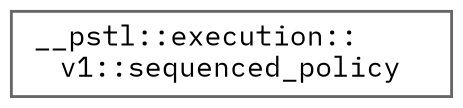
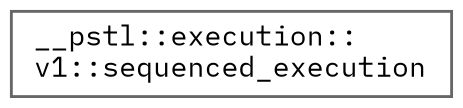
(231, 54) -> (231, 54)
